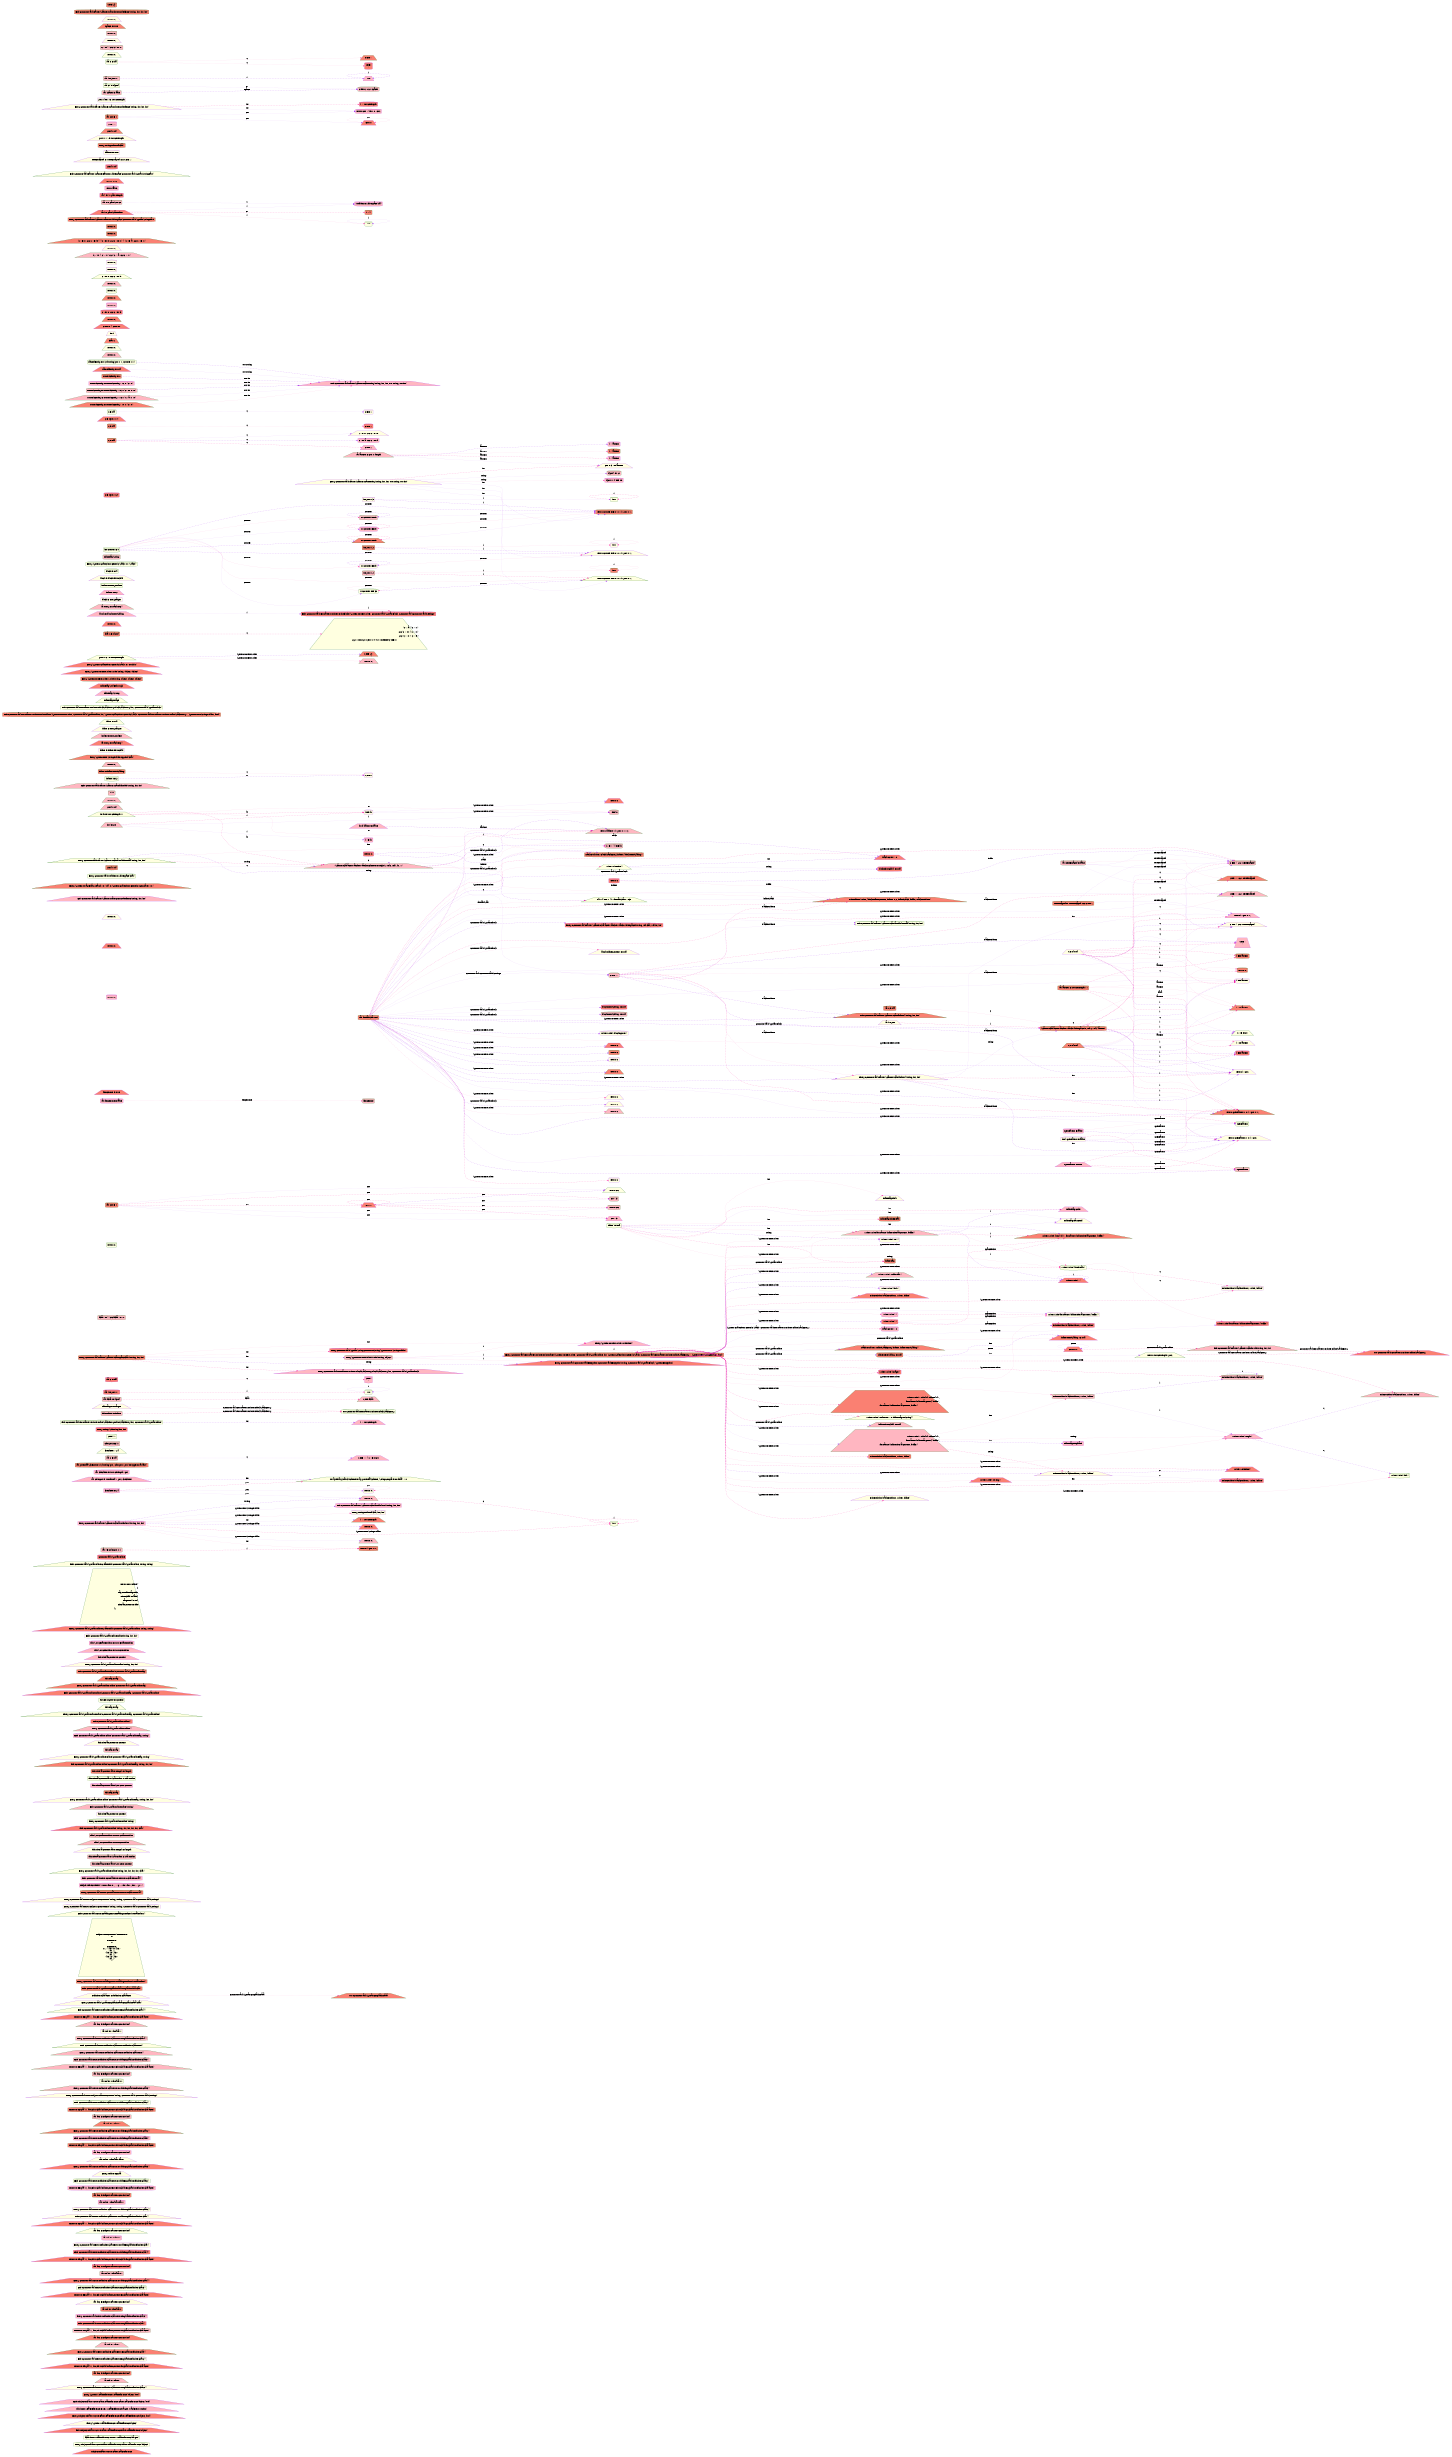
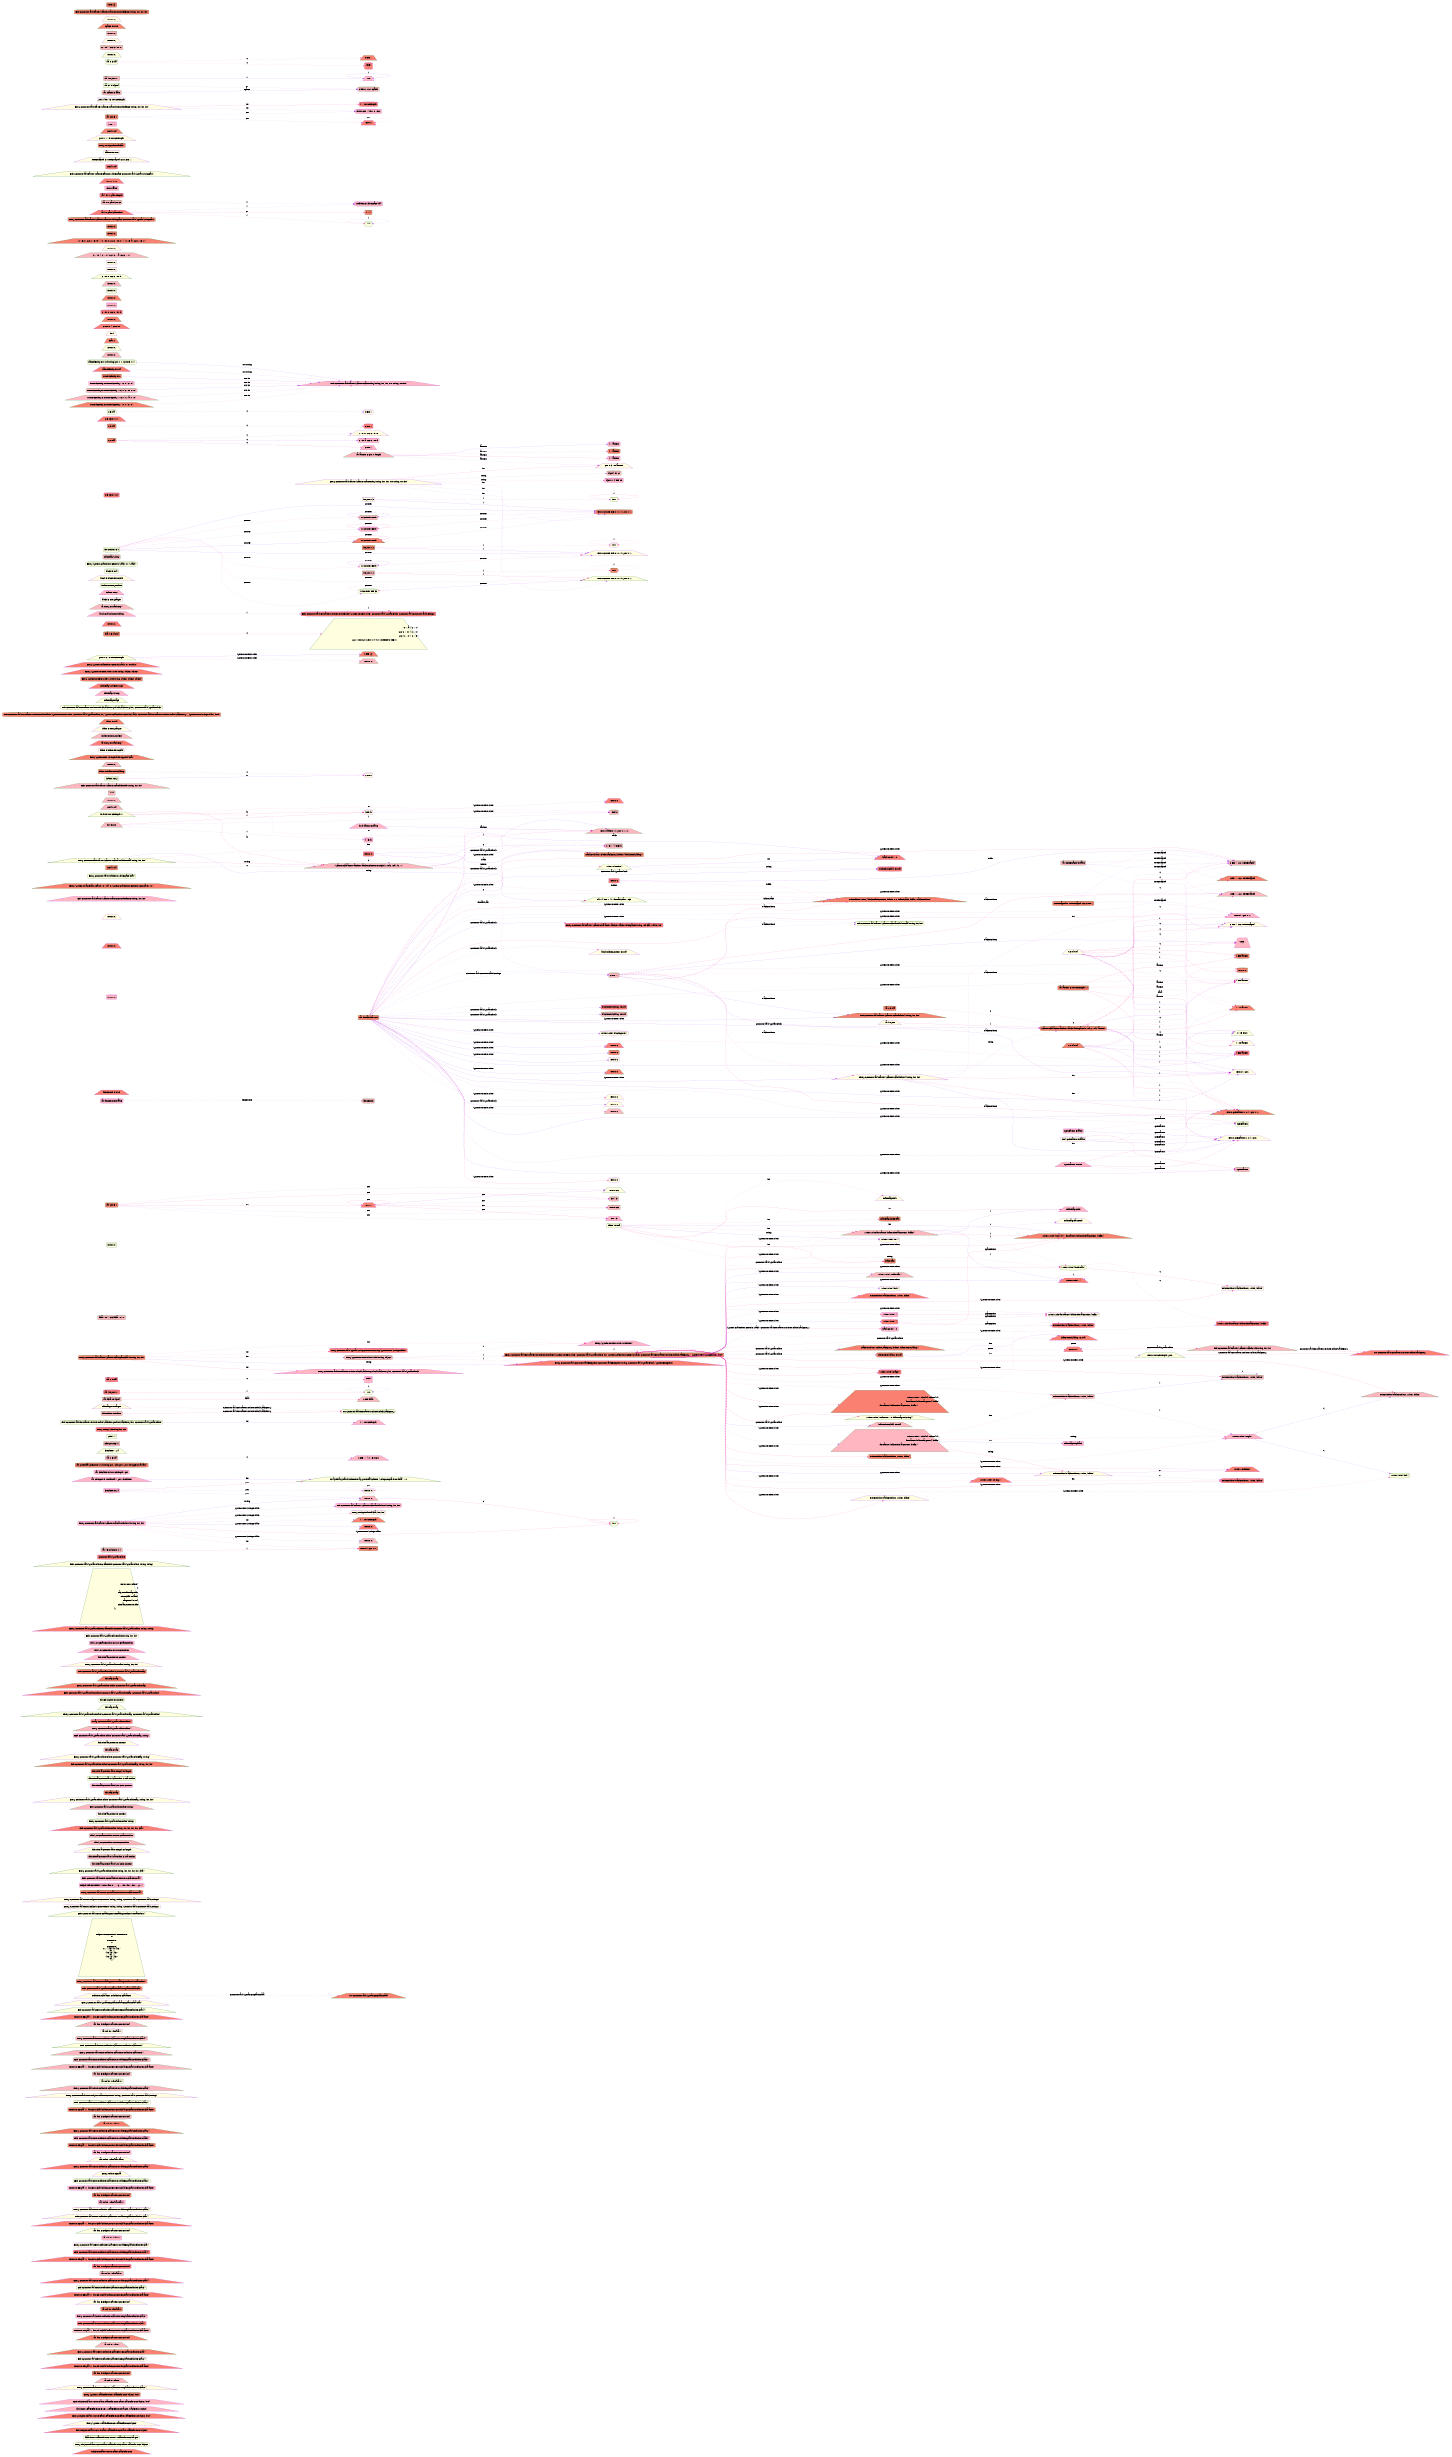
(112, 722) -> (112, 722)
(837, 1215) -> none
(112, 1721) -> (112, 1721)
